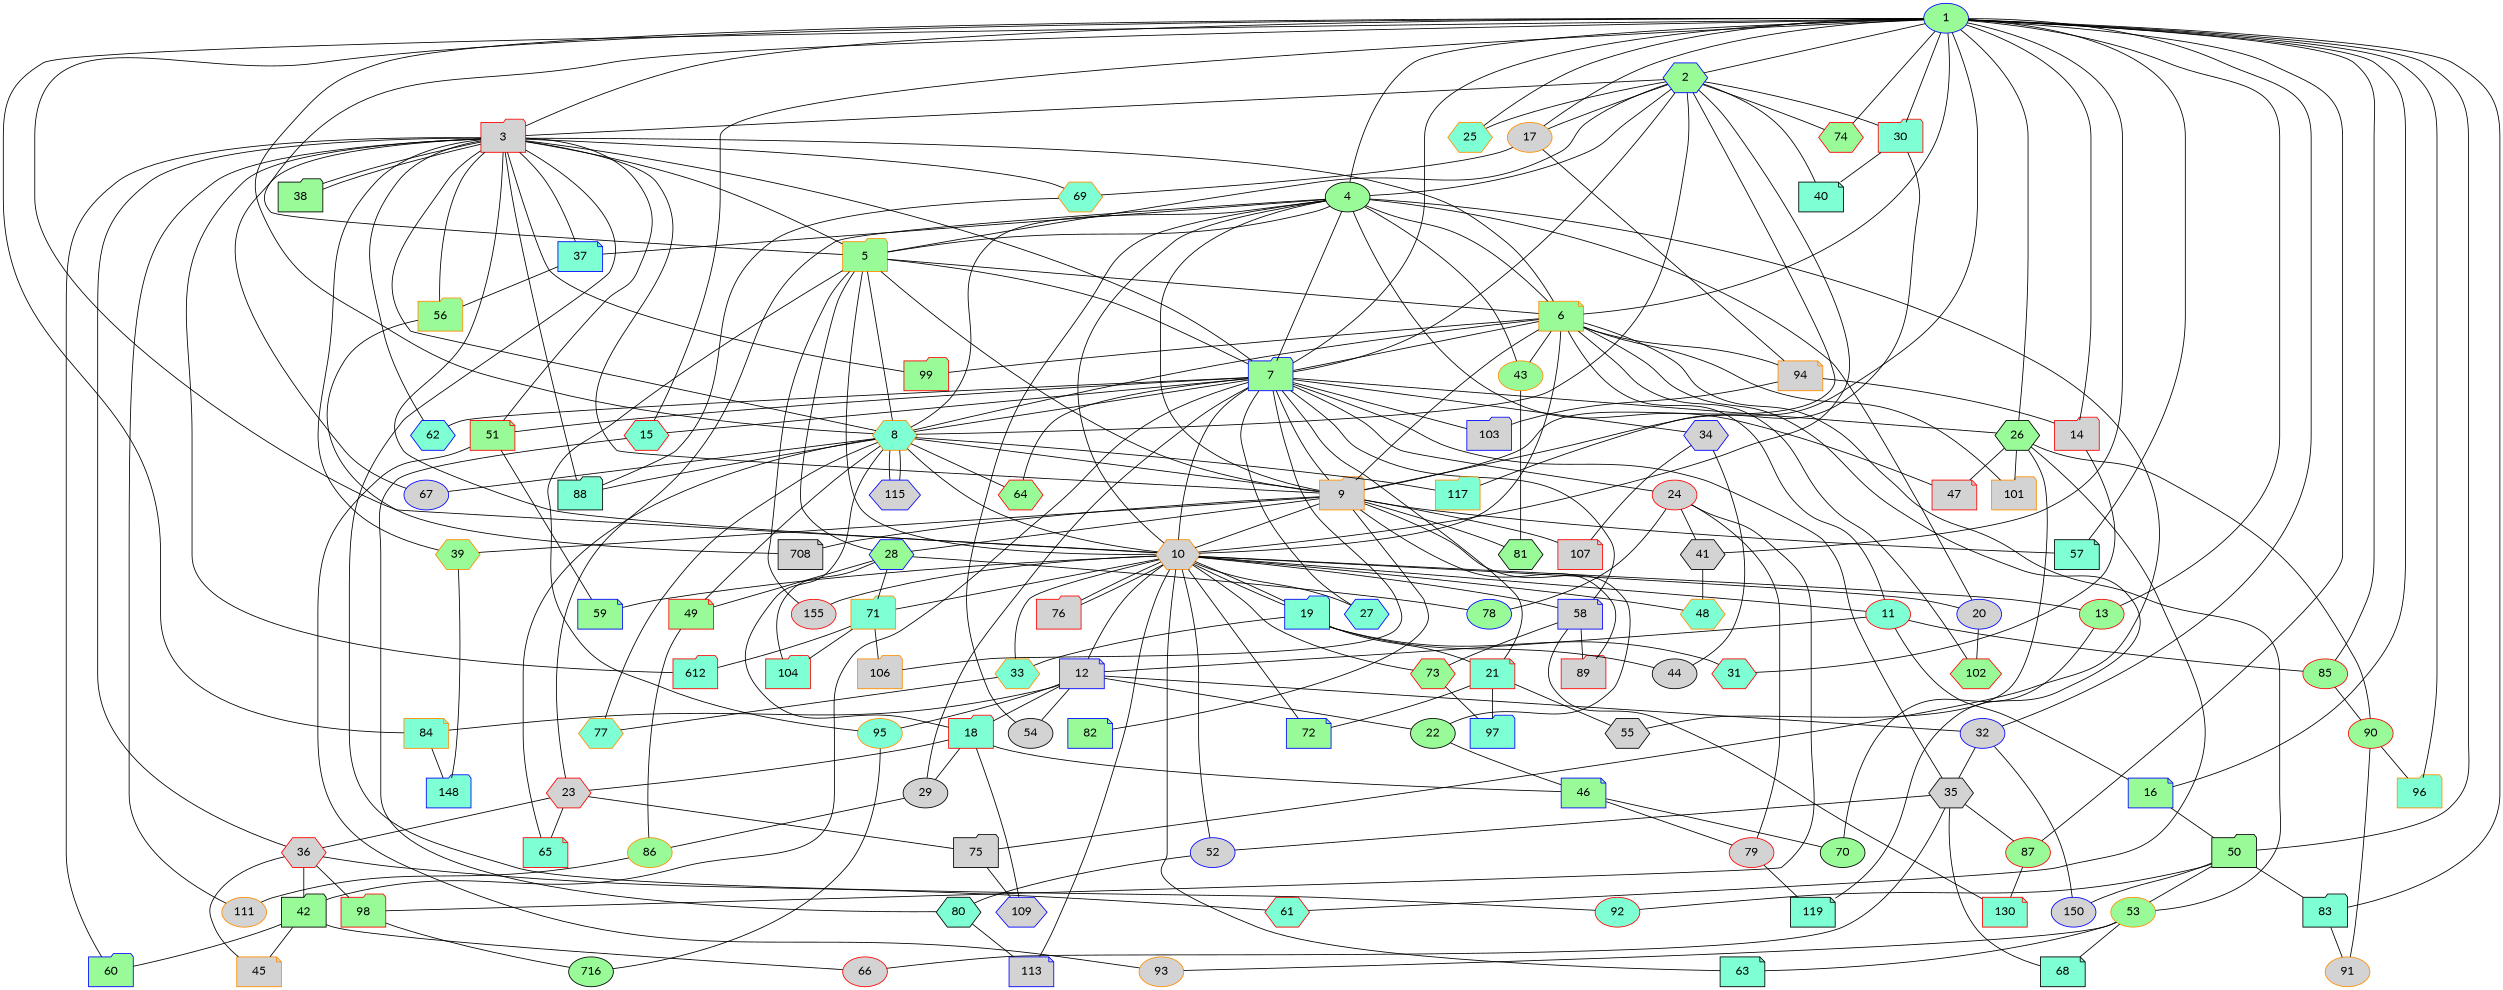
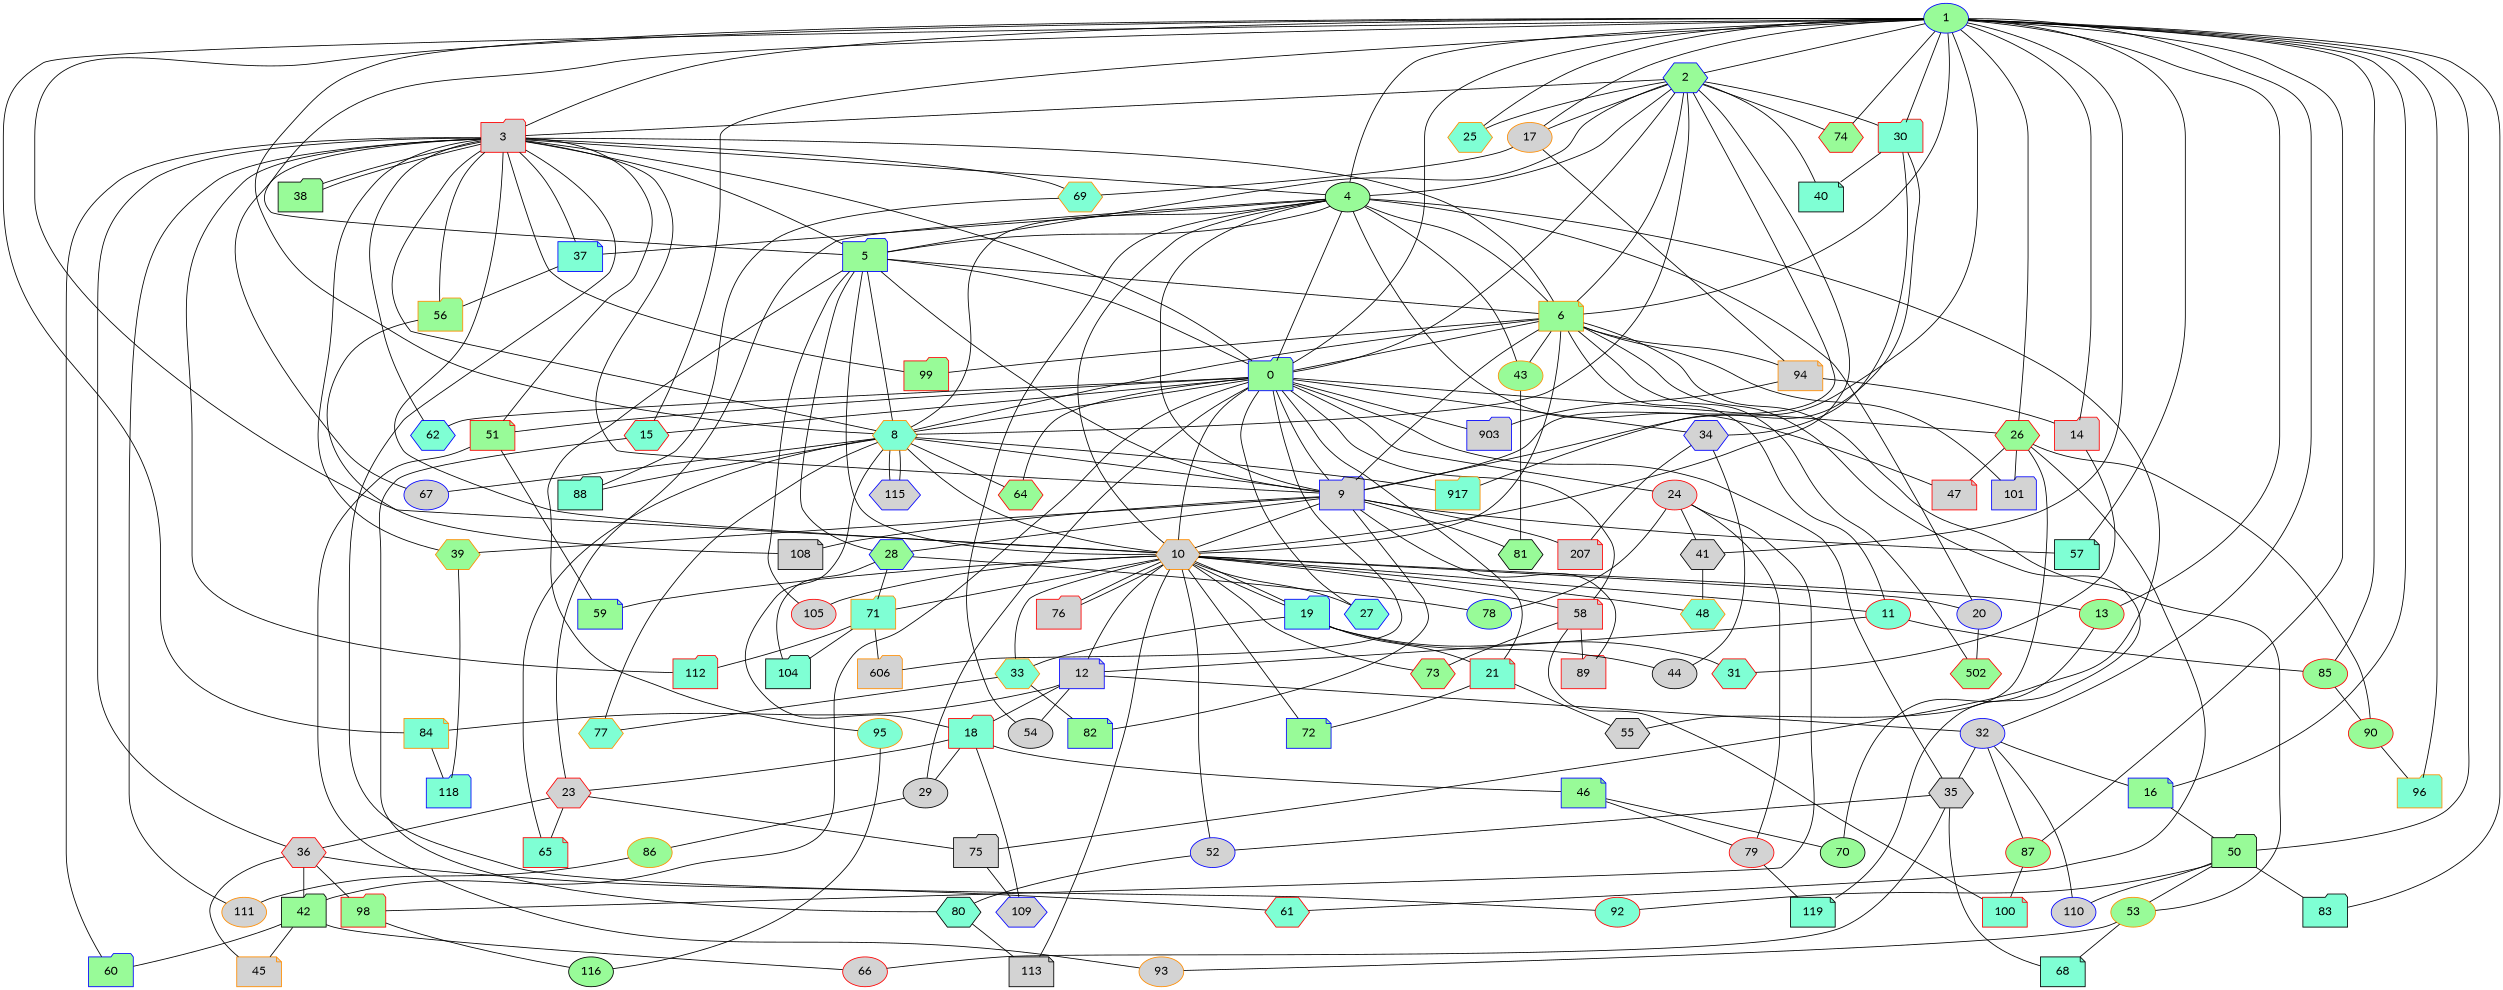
none -> (1652, 208)
(865, 257) -> (865, 257)
(537, 317) -> (1045, 175)
none -> (1886, 344)
(1271, 376) -> (1271, 376)
(1489, 435) -> (1489, 435)
(2017, 435) -> (2017, 435)
(1342, 495) -> (1342, 495)
(1458, 495) -> (1458, 495)
(2014, 495) -> (2014, 495)
(800, 555) -> (800, 555)
(1580, 555) -> (1580, 555)
(691, 614) -> none
(814, 614) -> (814, 614)
(1580, 614) -> (1580, 614)
(695, 674) -> (695, 674)
(788, 674) -> (788, 674)
(880, 674) -> (880, 674)
(1976, 674) -> (1976, 674)
none -> (1051, 701)
(981, 708) -> none
(2002, 714) -> (2064, 765)
(1433, 733) -> none
(1492, 733) -> none
(449, 793) -> (449, 793)
(1989, 823) -> (2005, 793)
(2005, 912) -> (2005, 912)
(2074, 912) -> (2074, 912)
(591, 972) -> (591, 972)
(1031, 972) -> (1031, 972)
(1742, 972) -> none
(2348, 972) -> none
